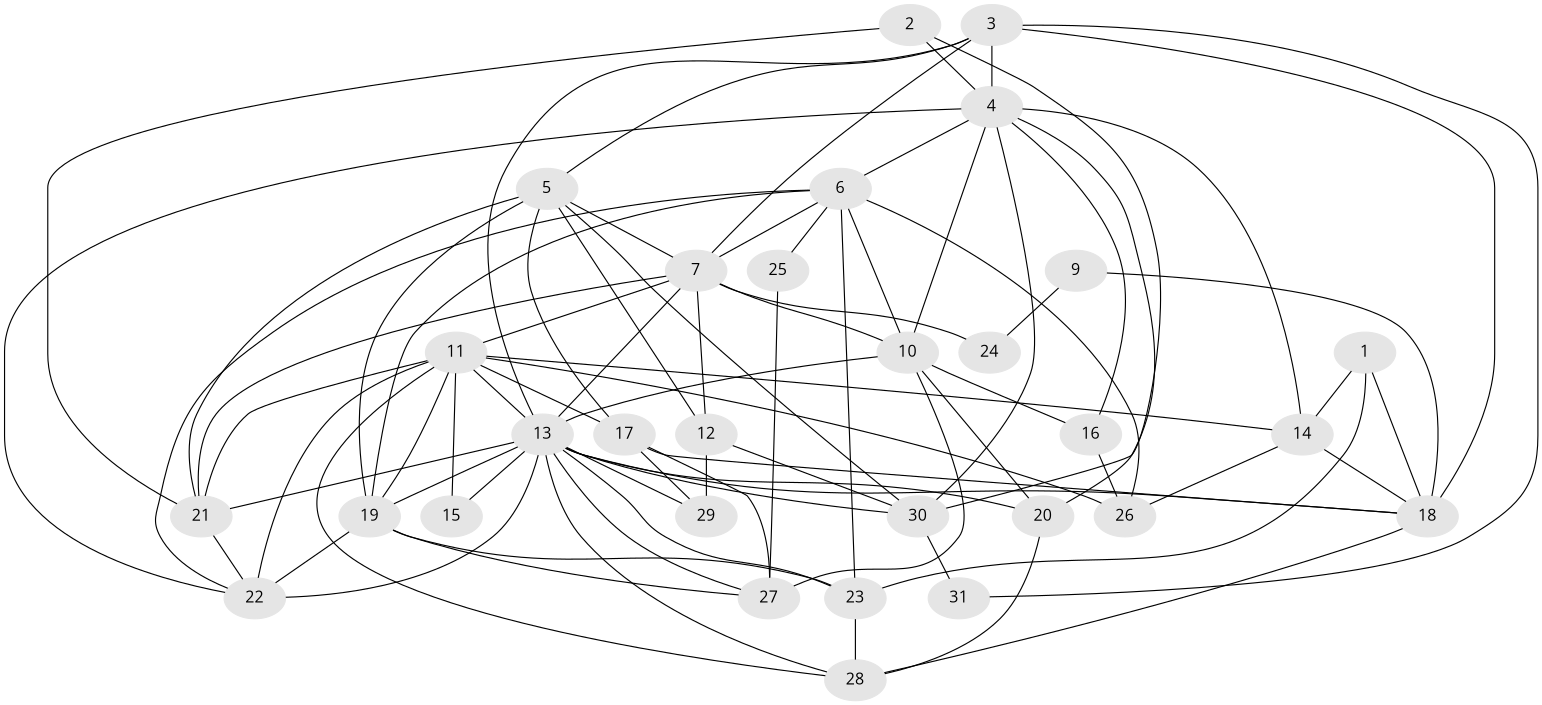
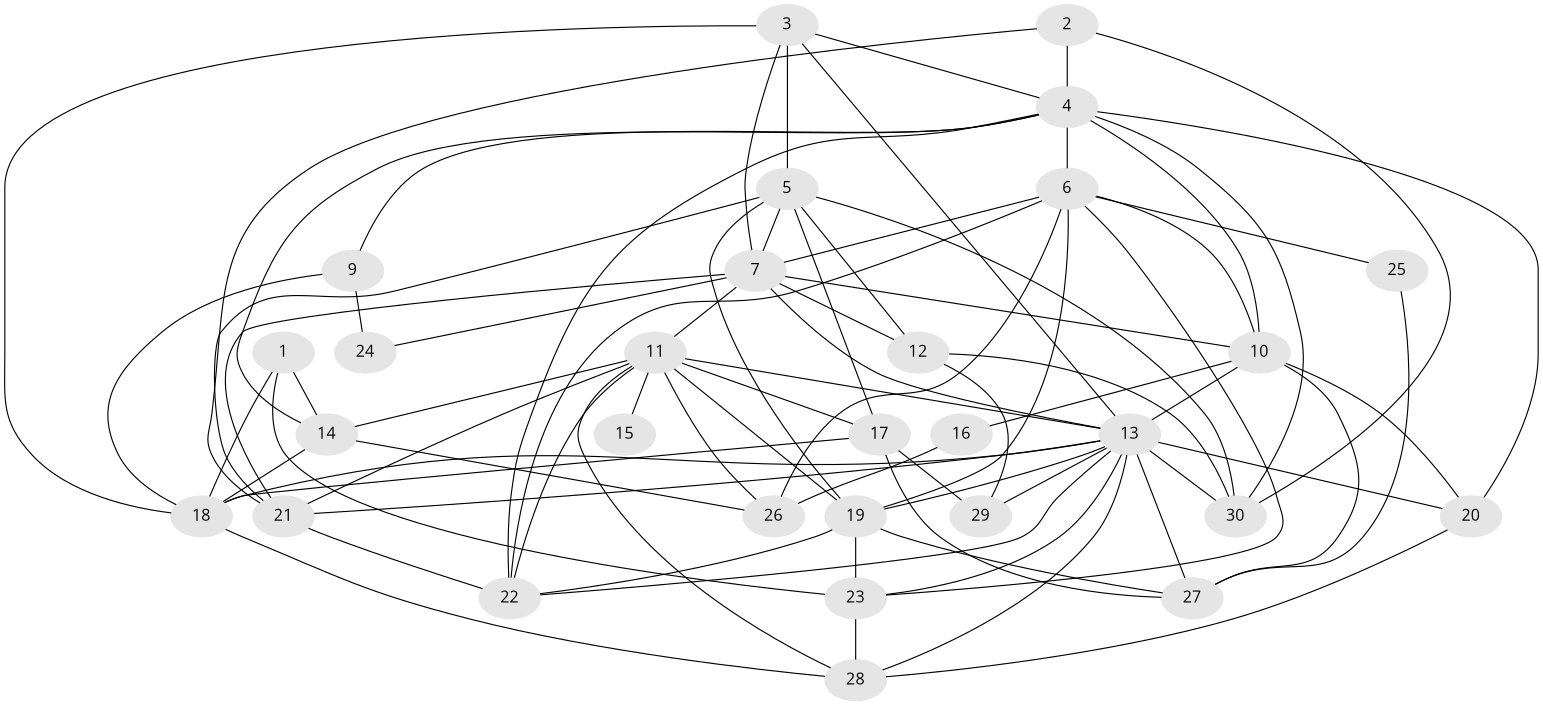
(1117, 251) -> (677, 132)
(497, 475) -> none
(959, 598) -> none
